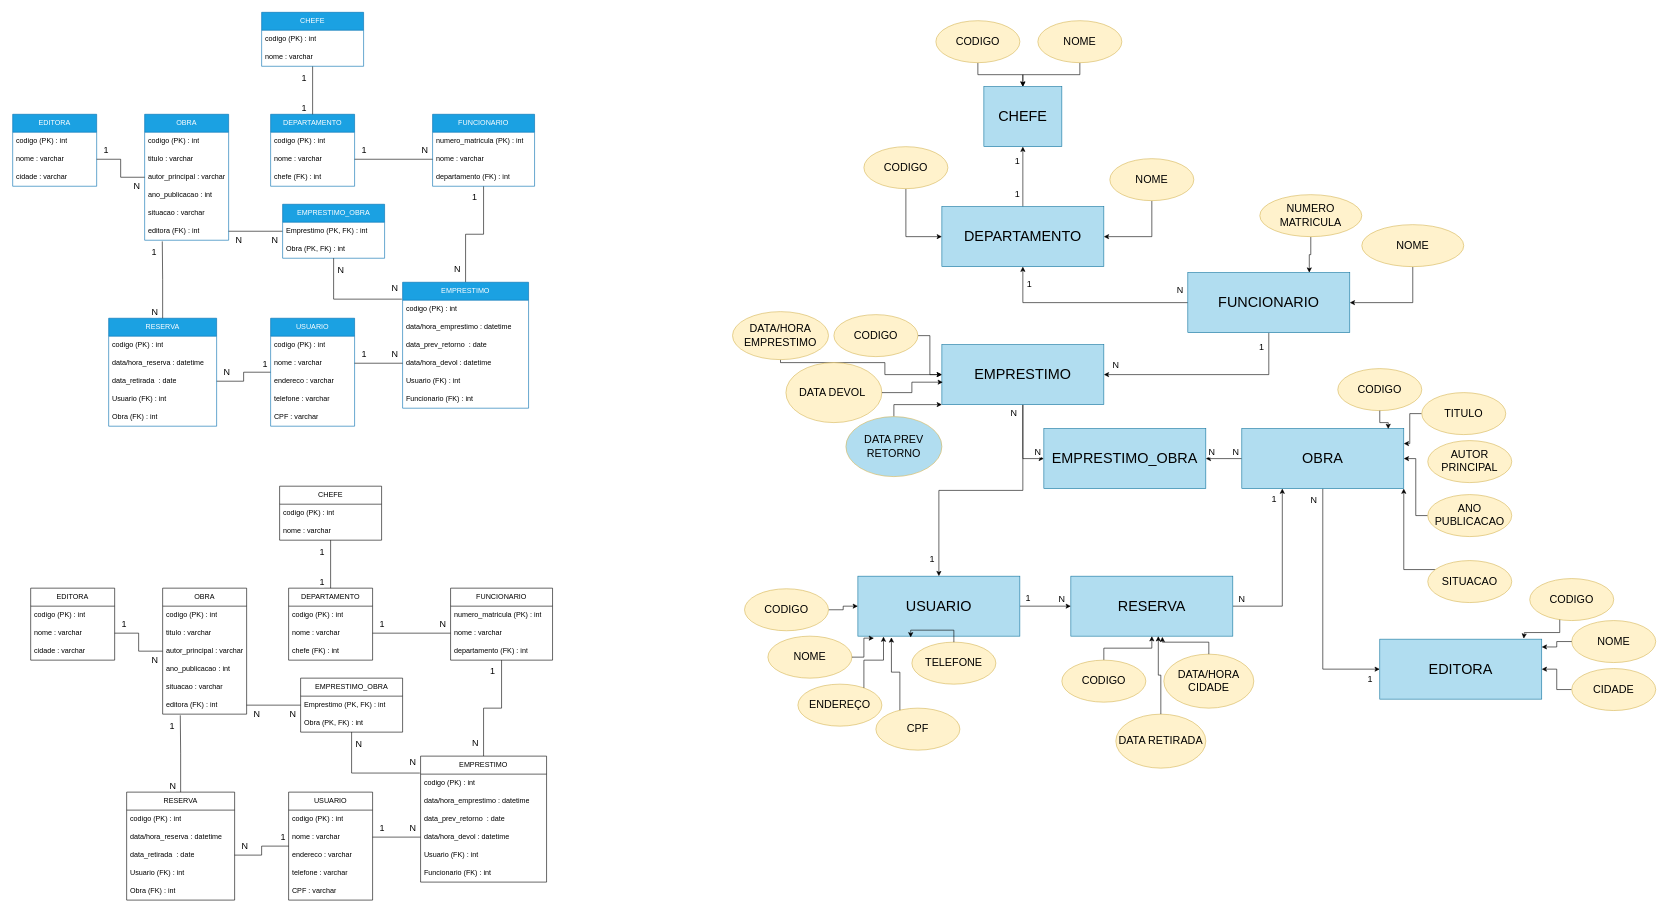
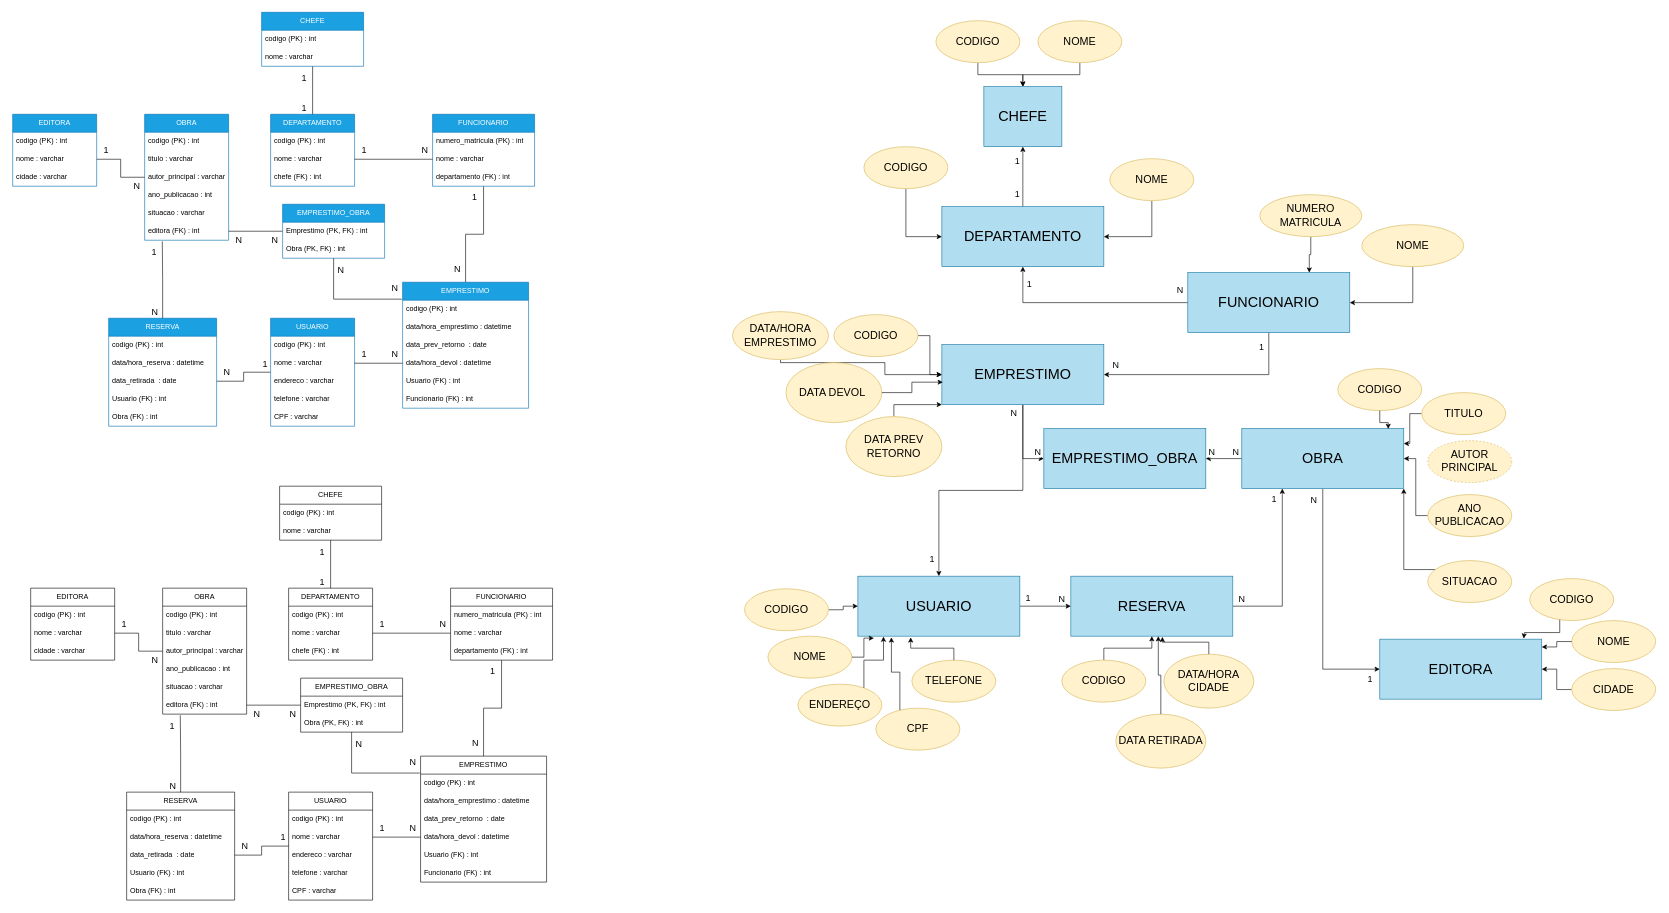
(894, 447) -> (894, 447)
(1470, 462) -> (1470, 462)
(954, 663) -> (954, 681)
